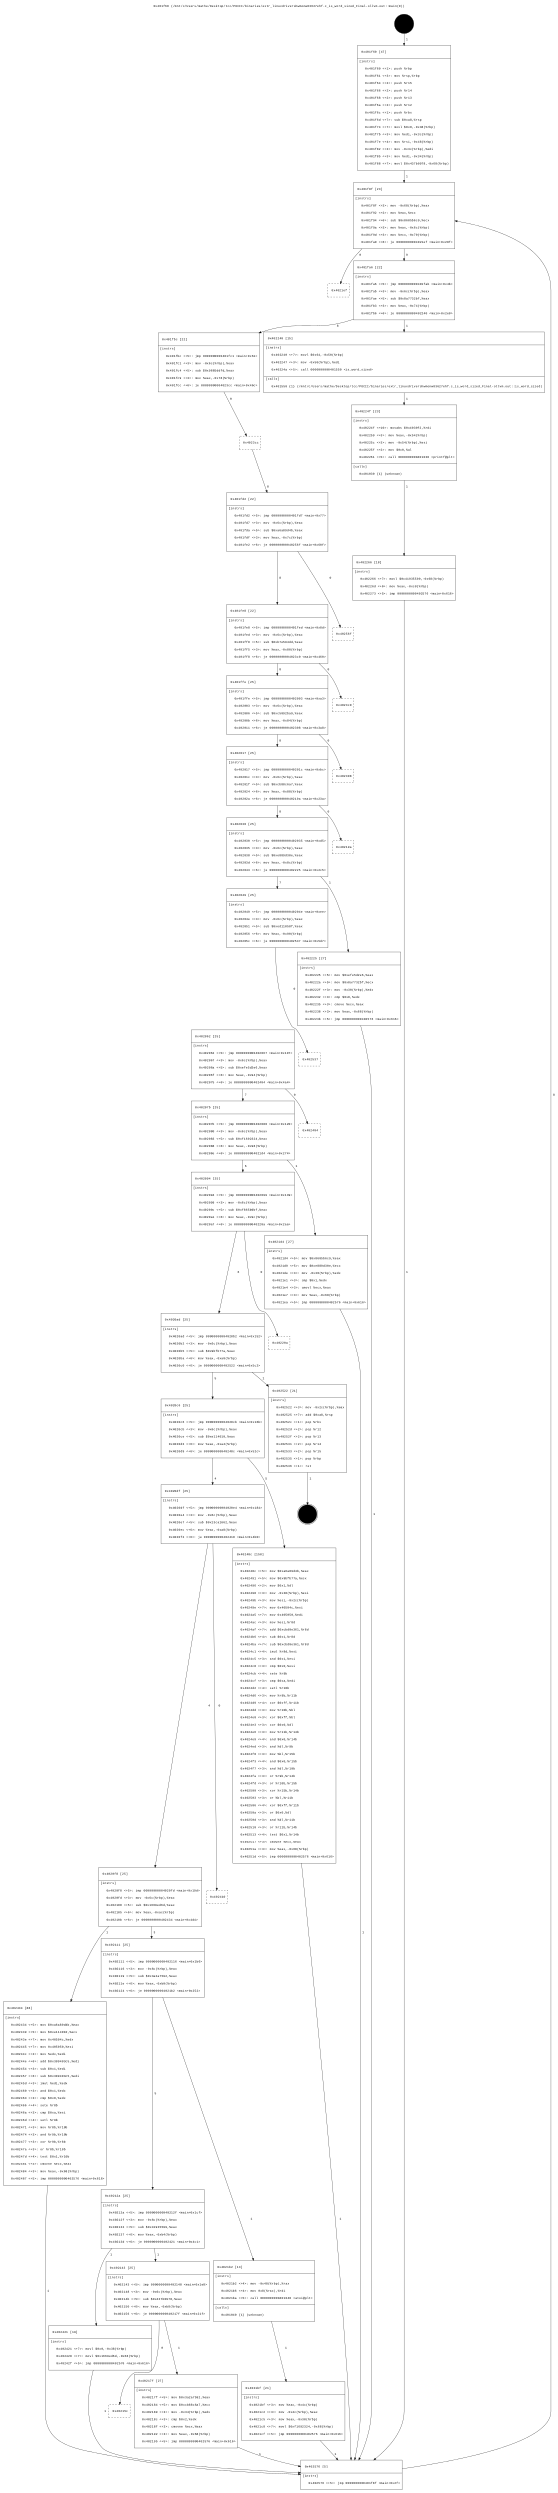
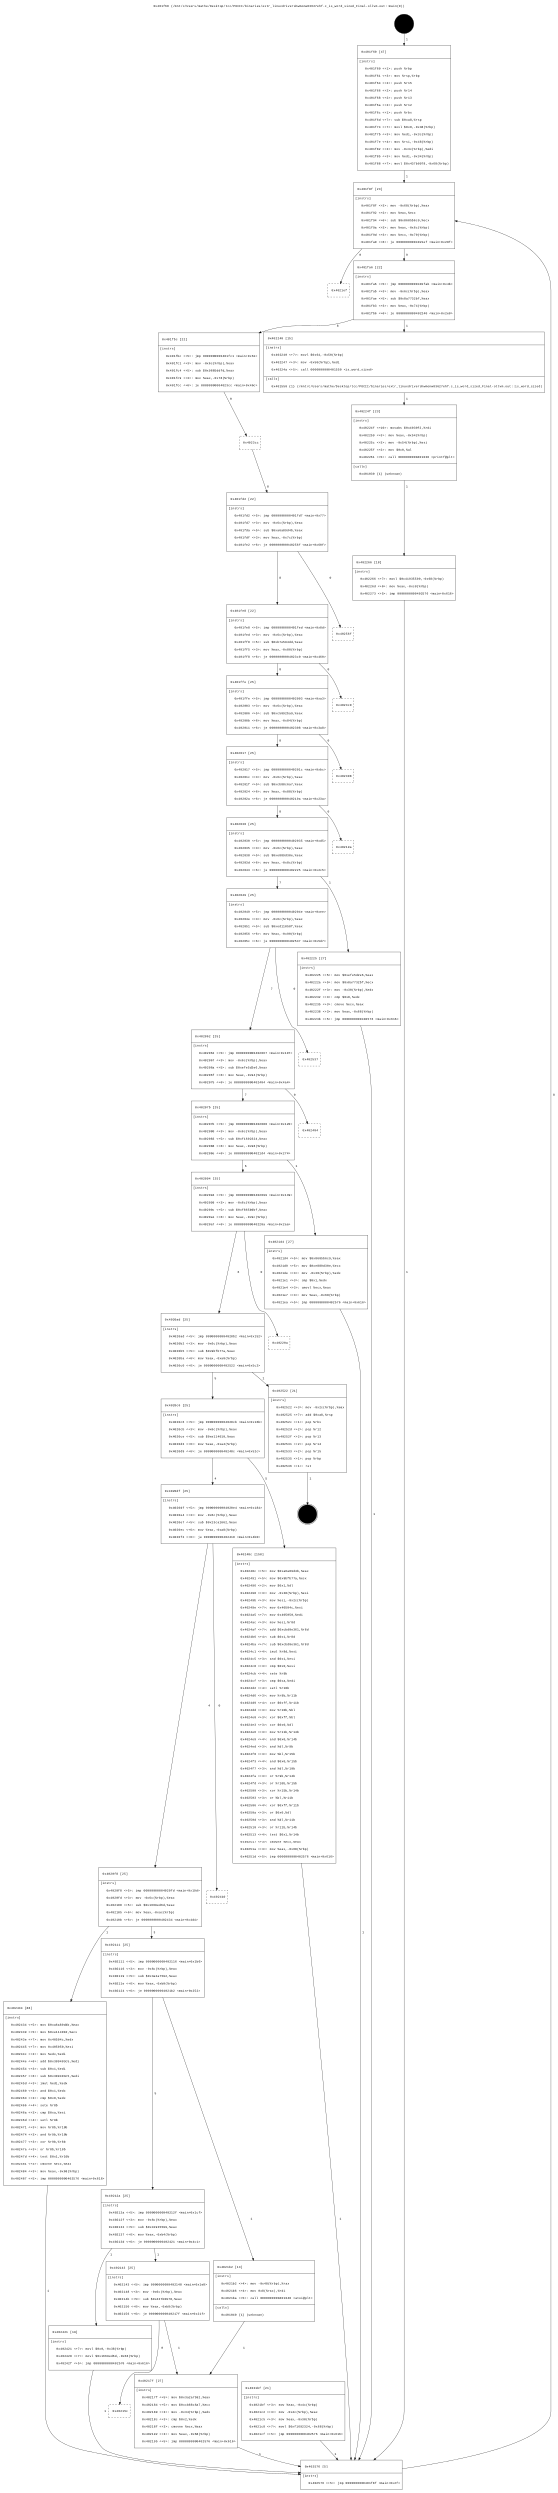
none -> (260, 988)
(279, 2350) -> (228, 2347)
